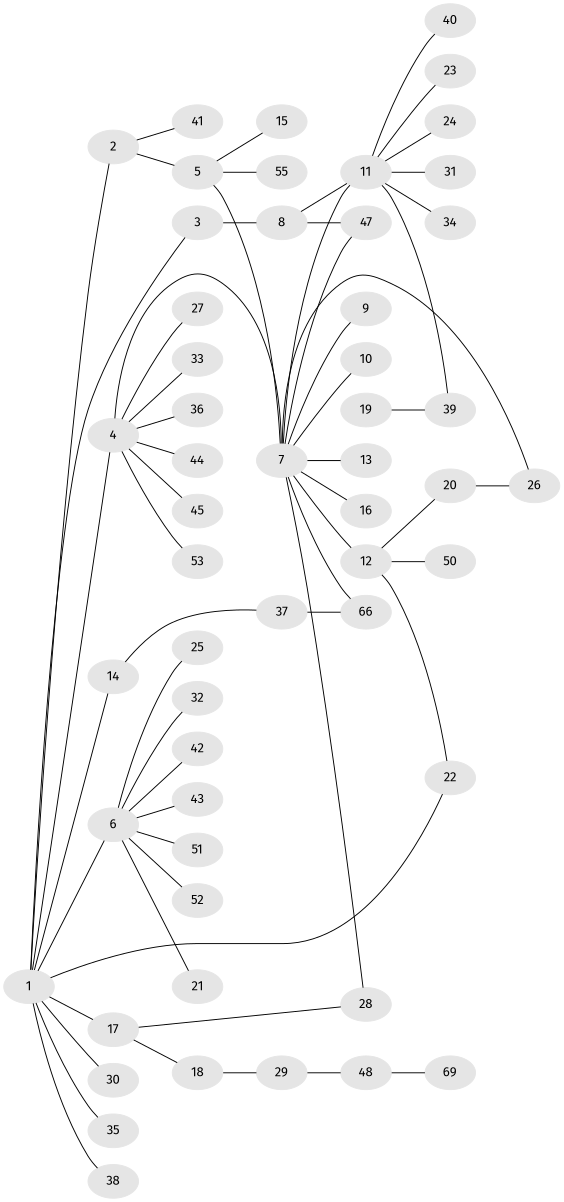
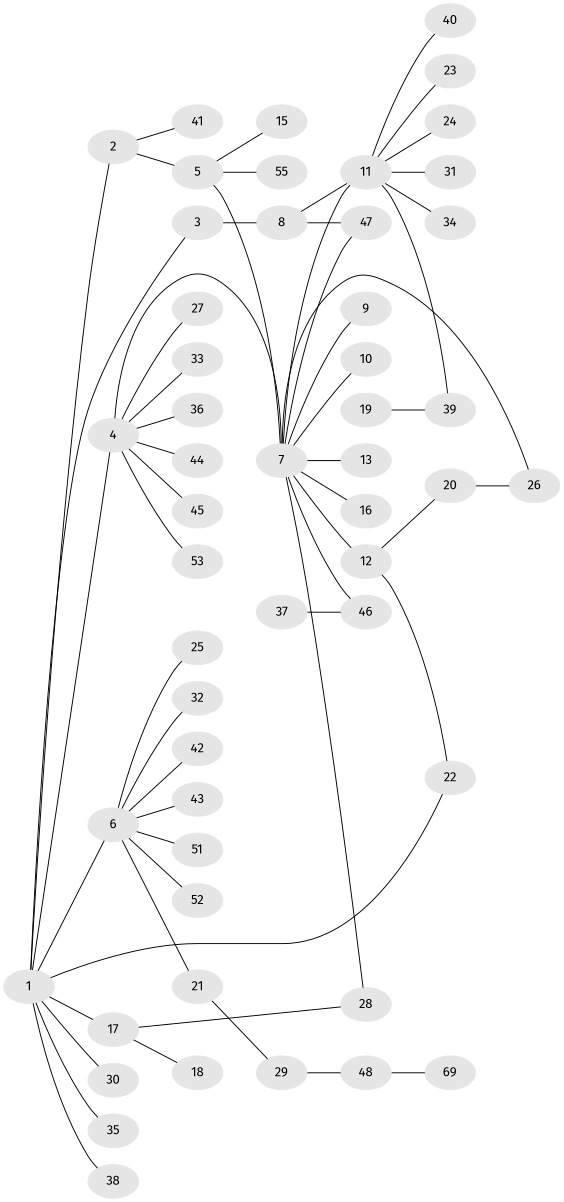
(450, 562) -> none
(366, 612) -> (366, 612)
(113, 677) -> none
(240, 1073) -> (240, 1030)
